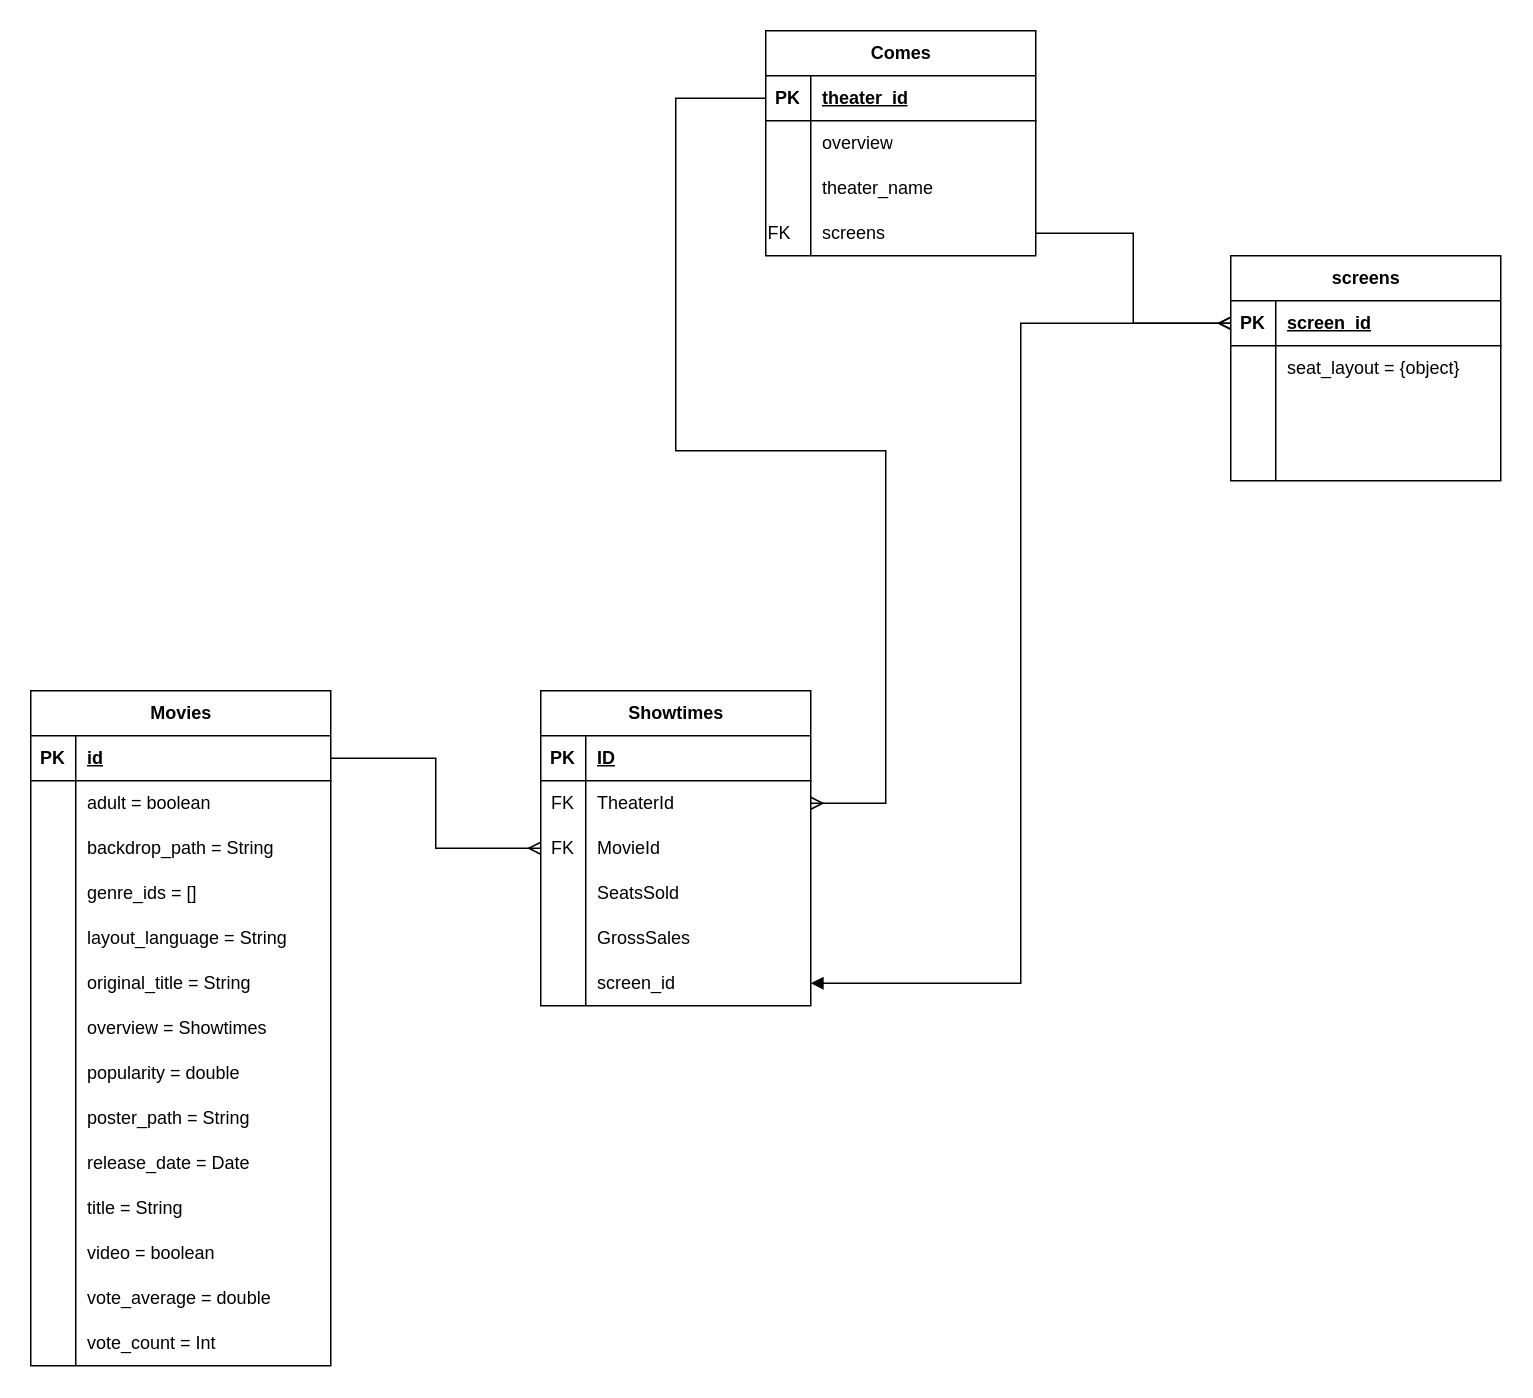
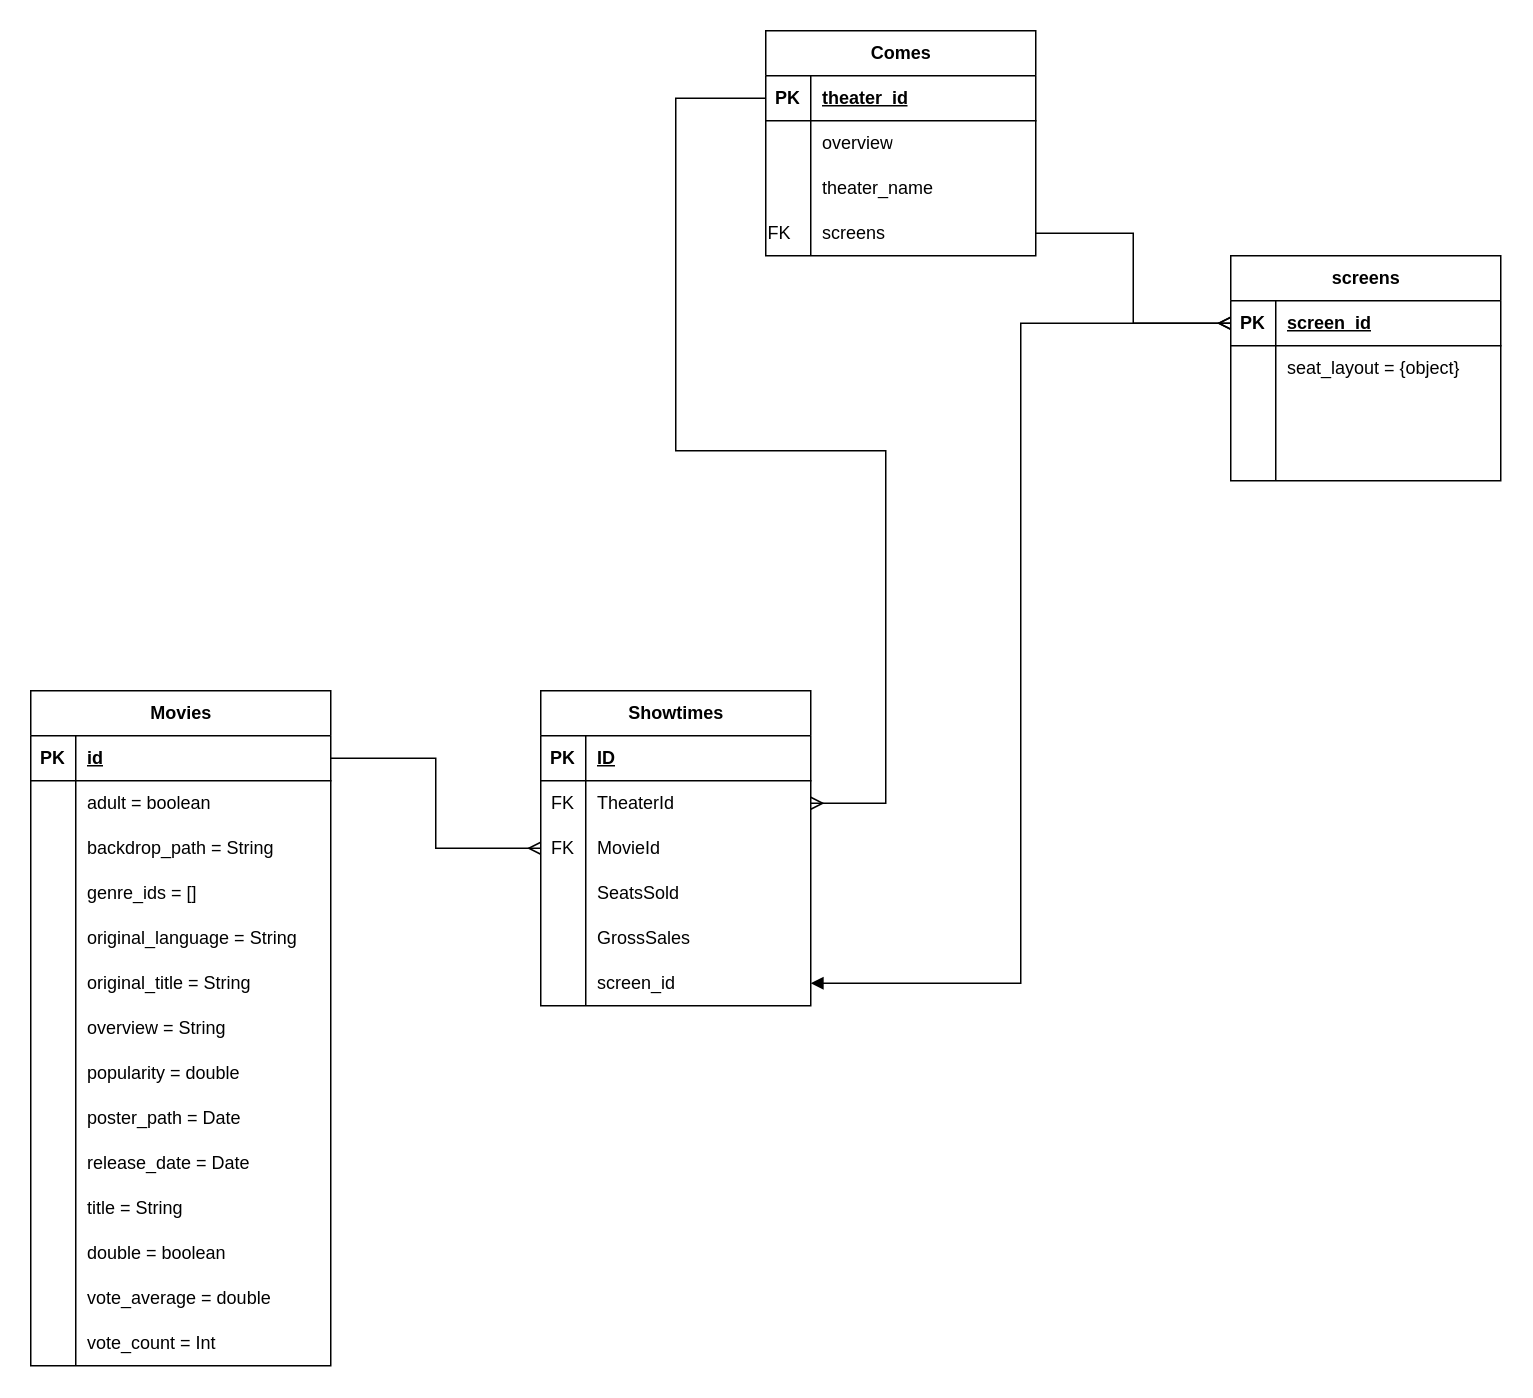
(197, 938) -> (202, 938)
(179, 1028) -> (164, 1028)
(182, 1118) -> (174, 1118)
(154, 1253) -> (159, 1253)
